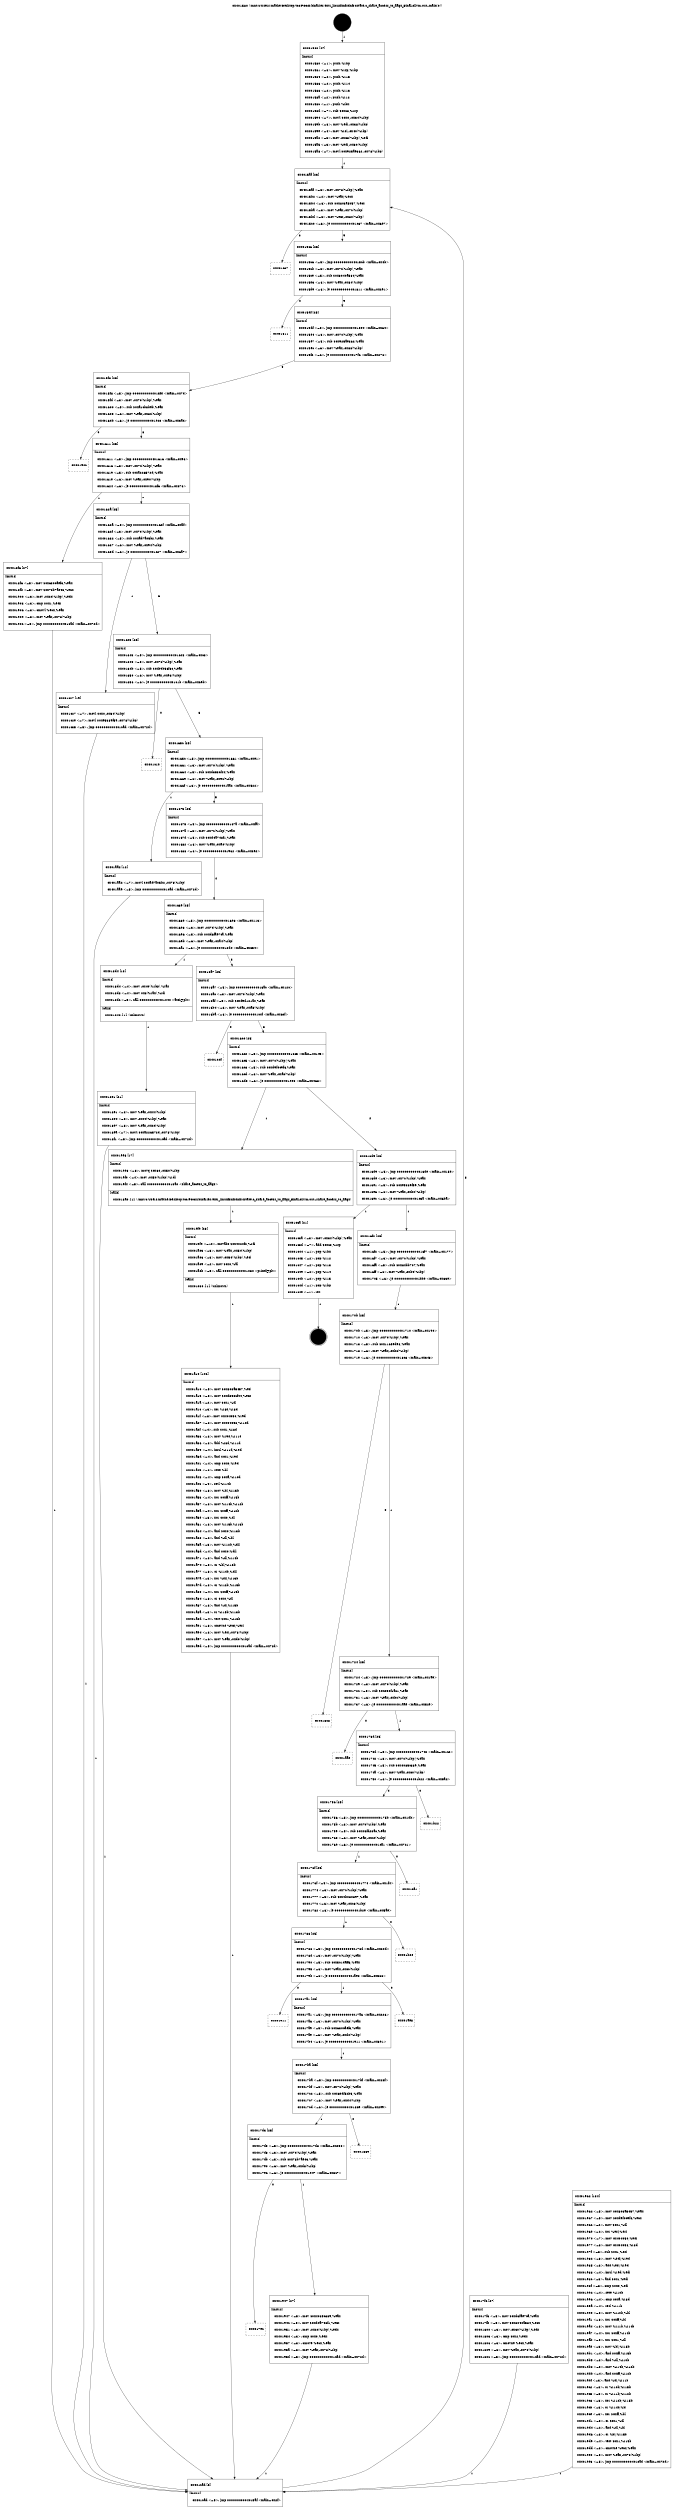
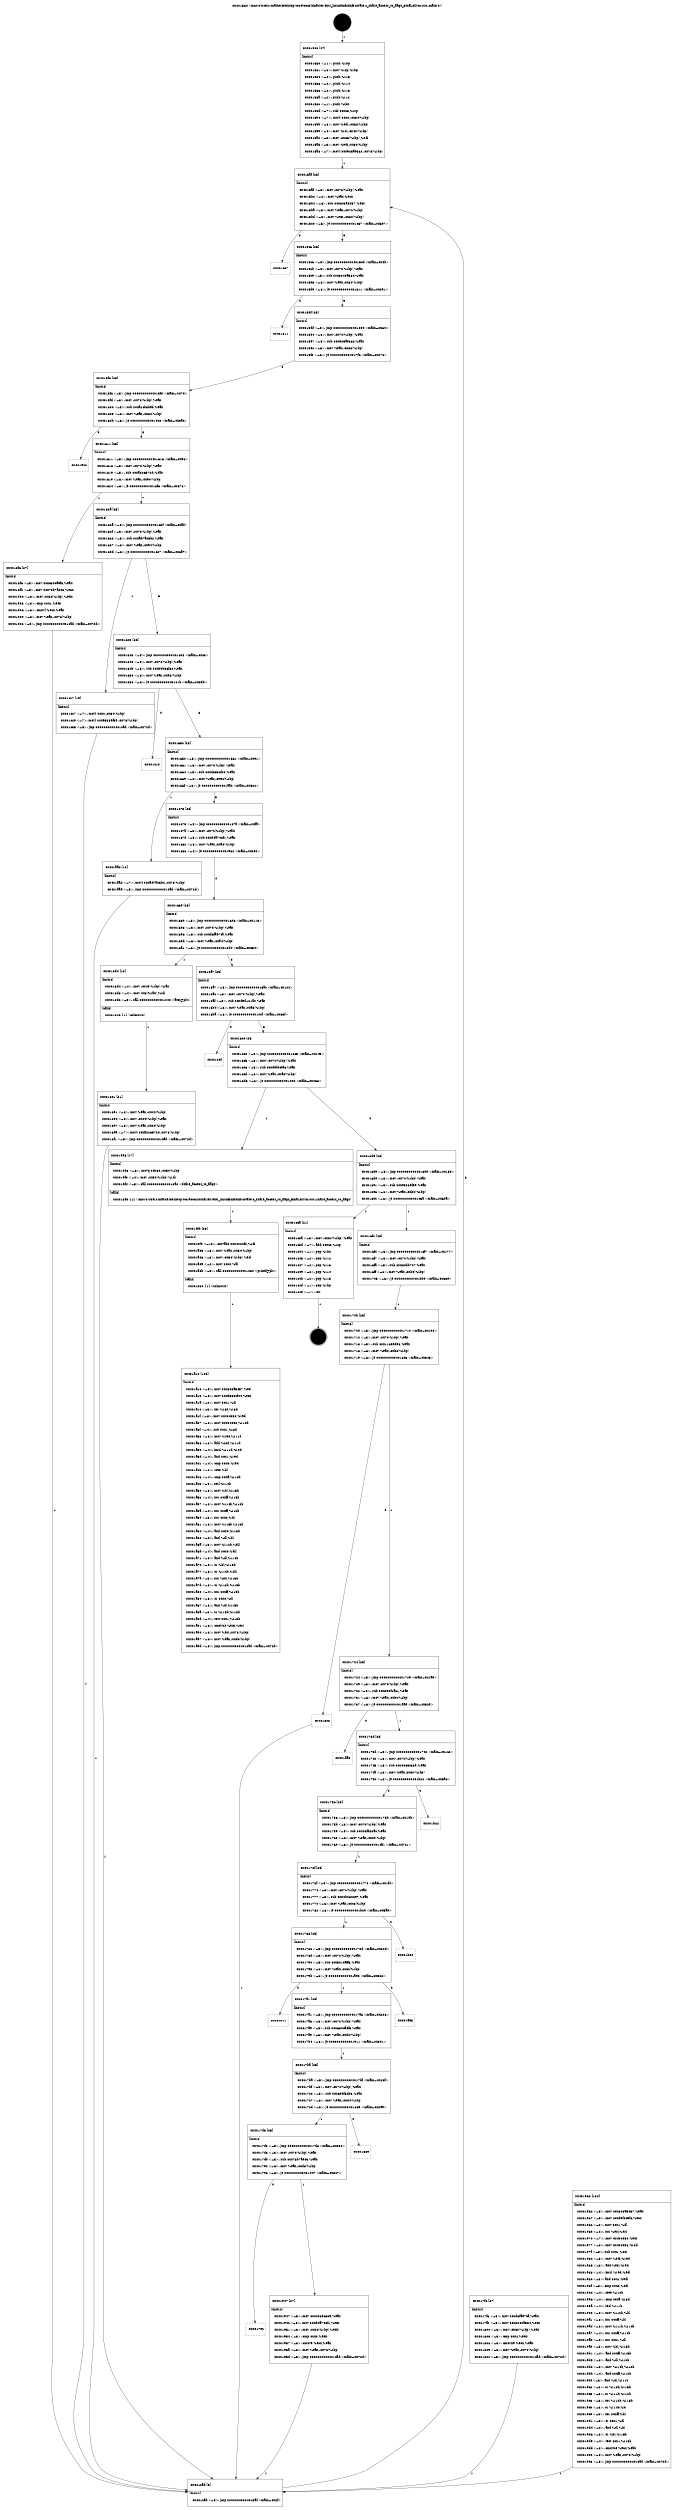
(409, 1890) -> none
(231, 2065) -> (240, 2082)
